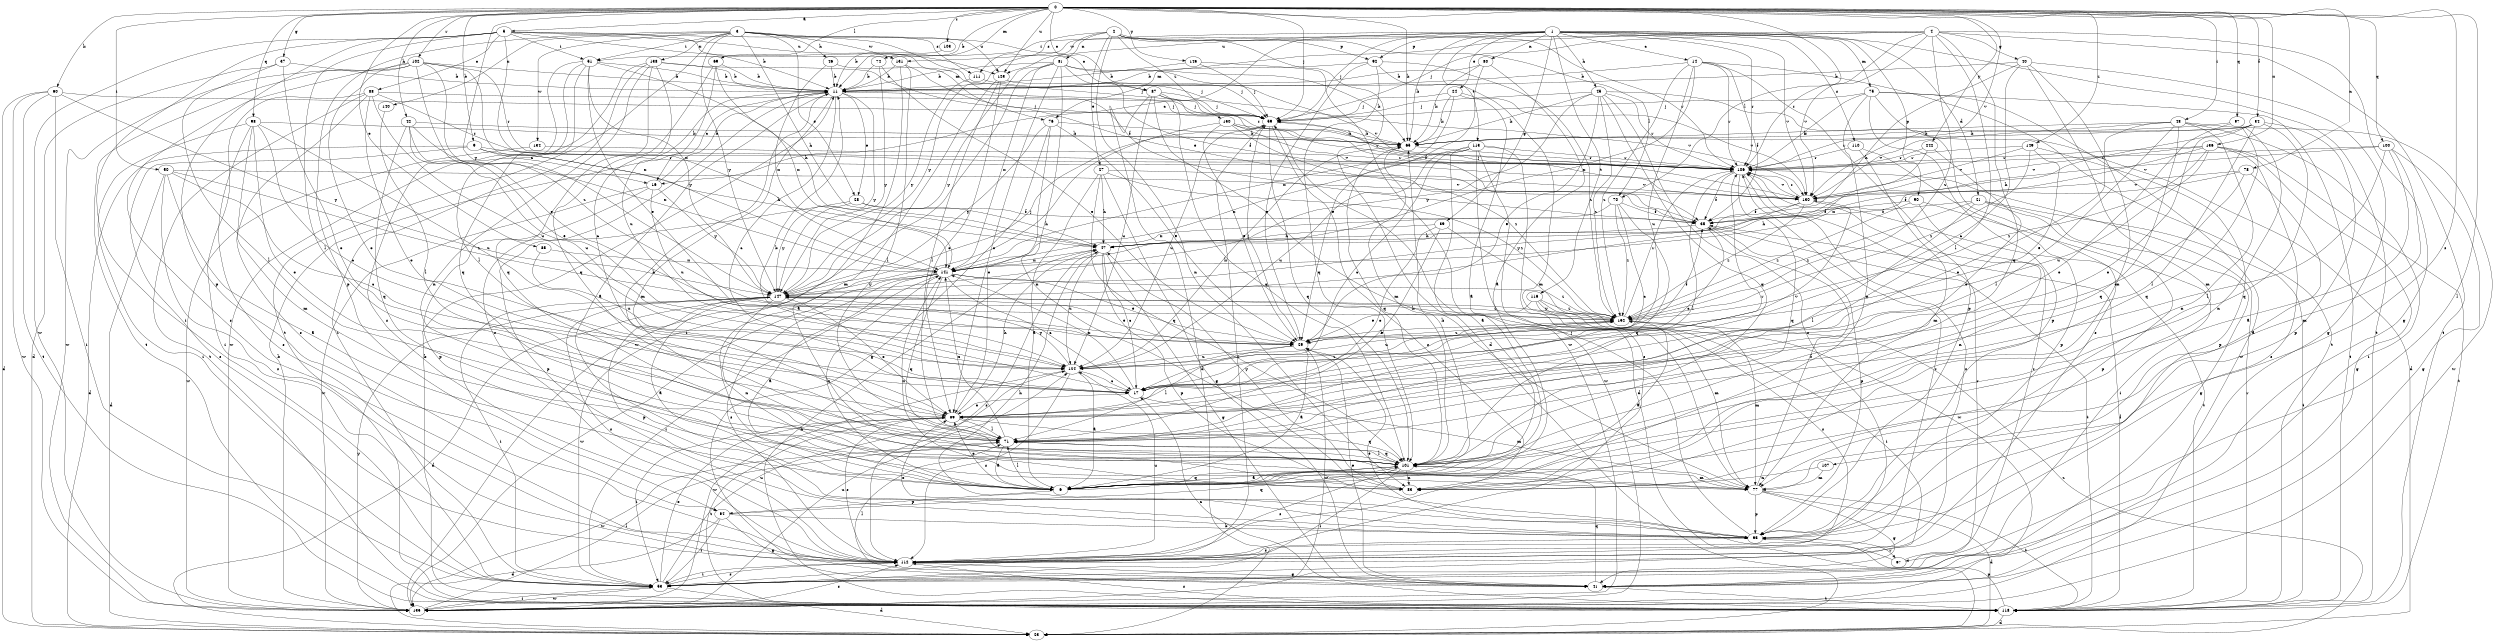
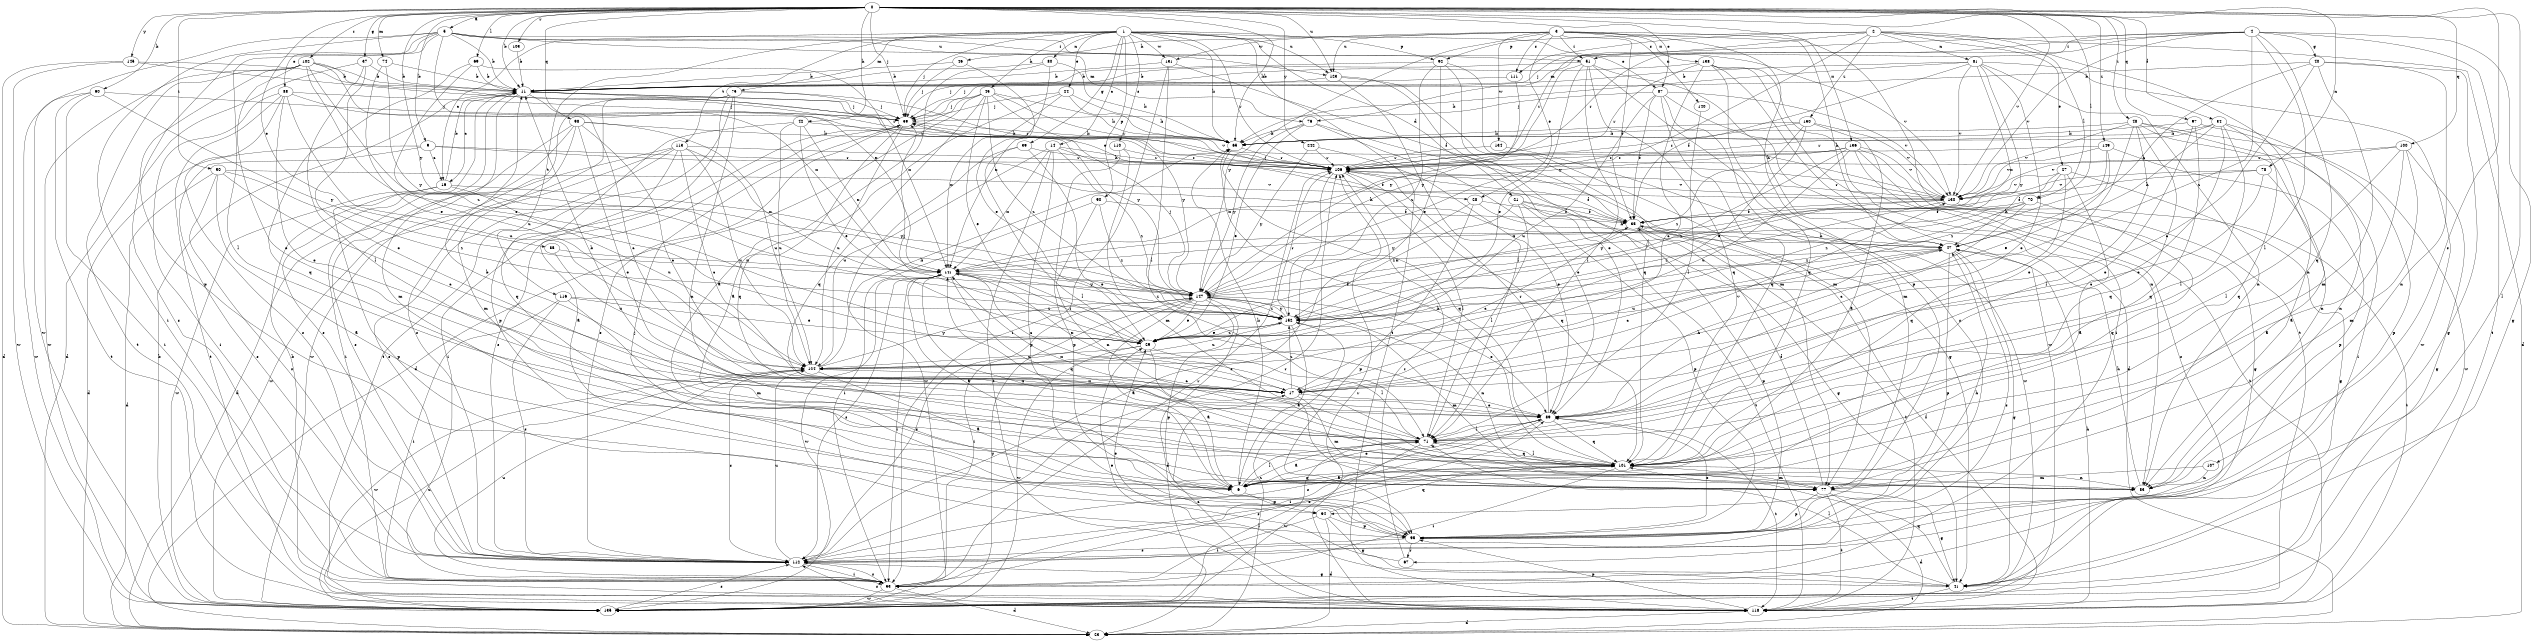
(1393, 83) -> none
(1195, 146) -> (1446, 146)
(1764, 224) -> (1261, 224)
(1274, 235) -> (1105, 159)
(1133, 309) -> (1070, 309)
(1247, 369) -> (2119, 369)
(606, 387) -> none
(1226, 526) -> (1365, 526)
(531, 596) -> none
(78, 627) -> (84, 627)
